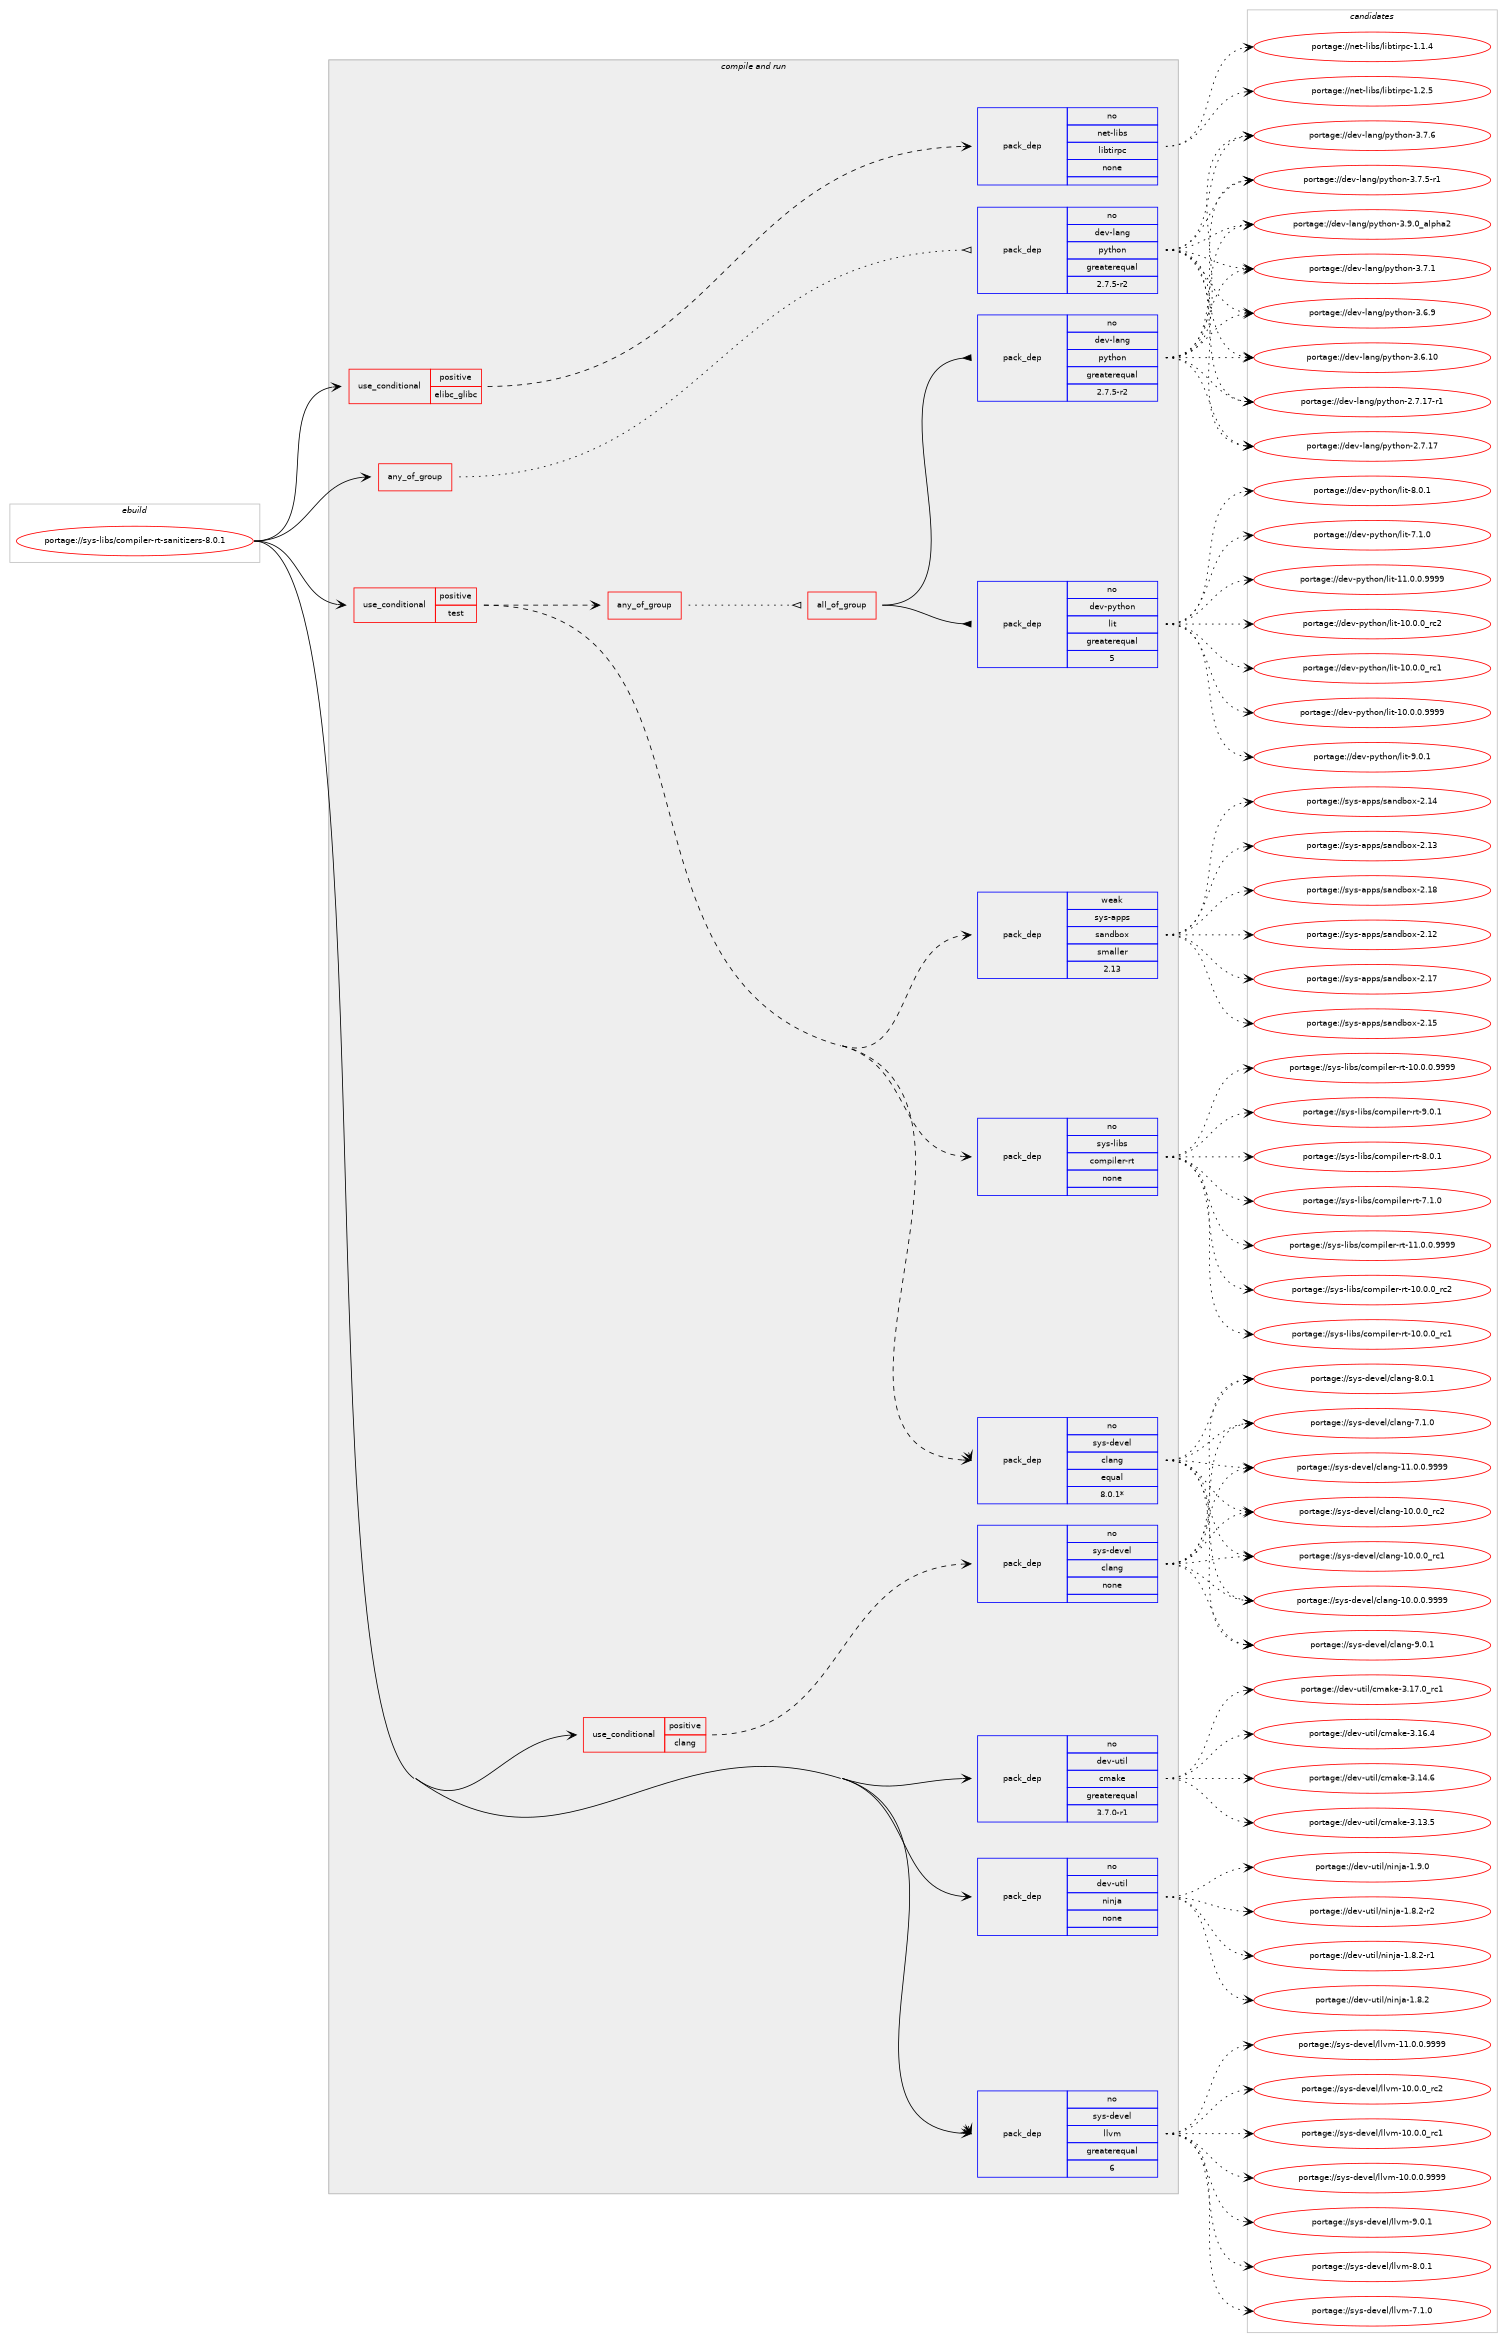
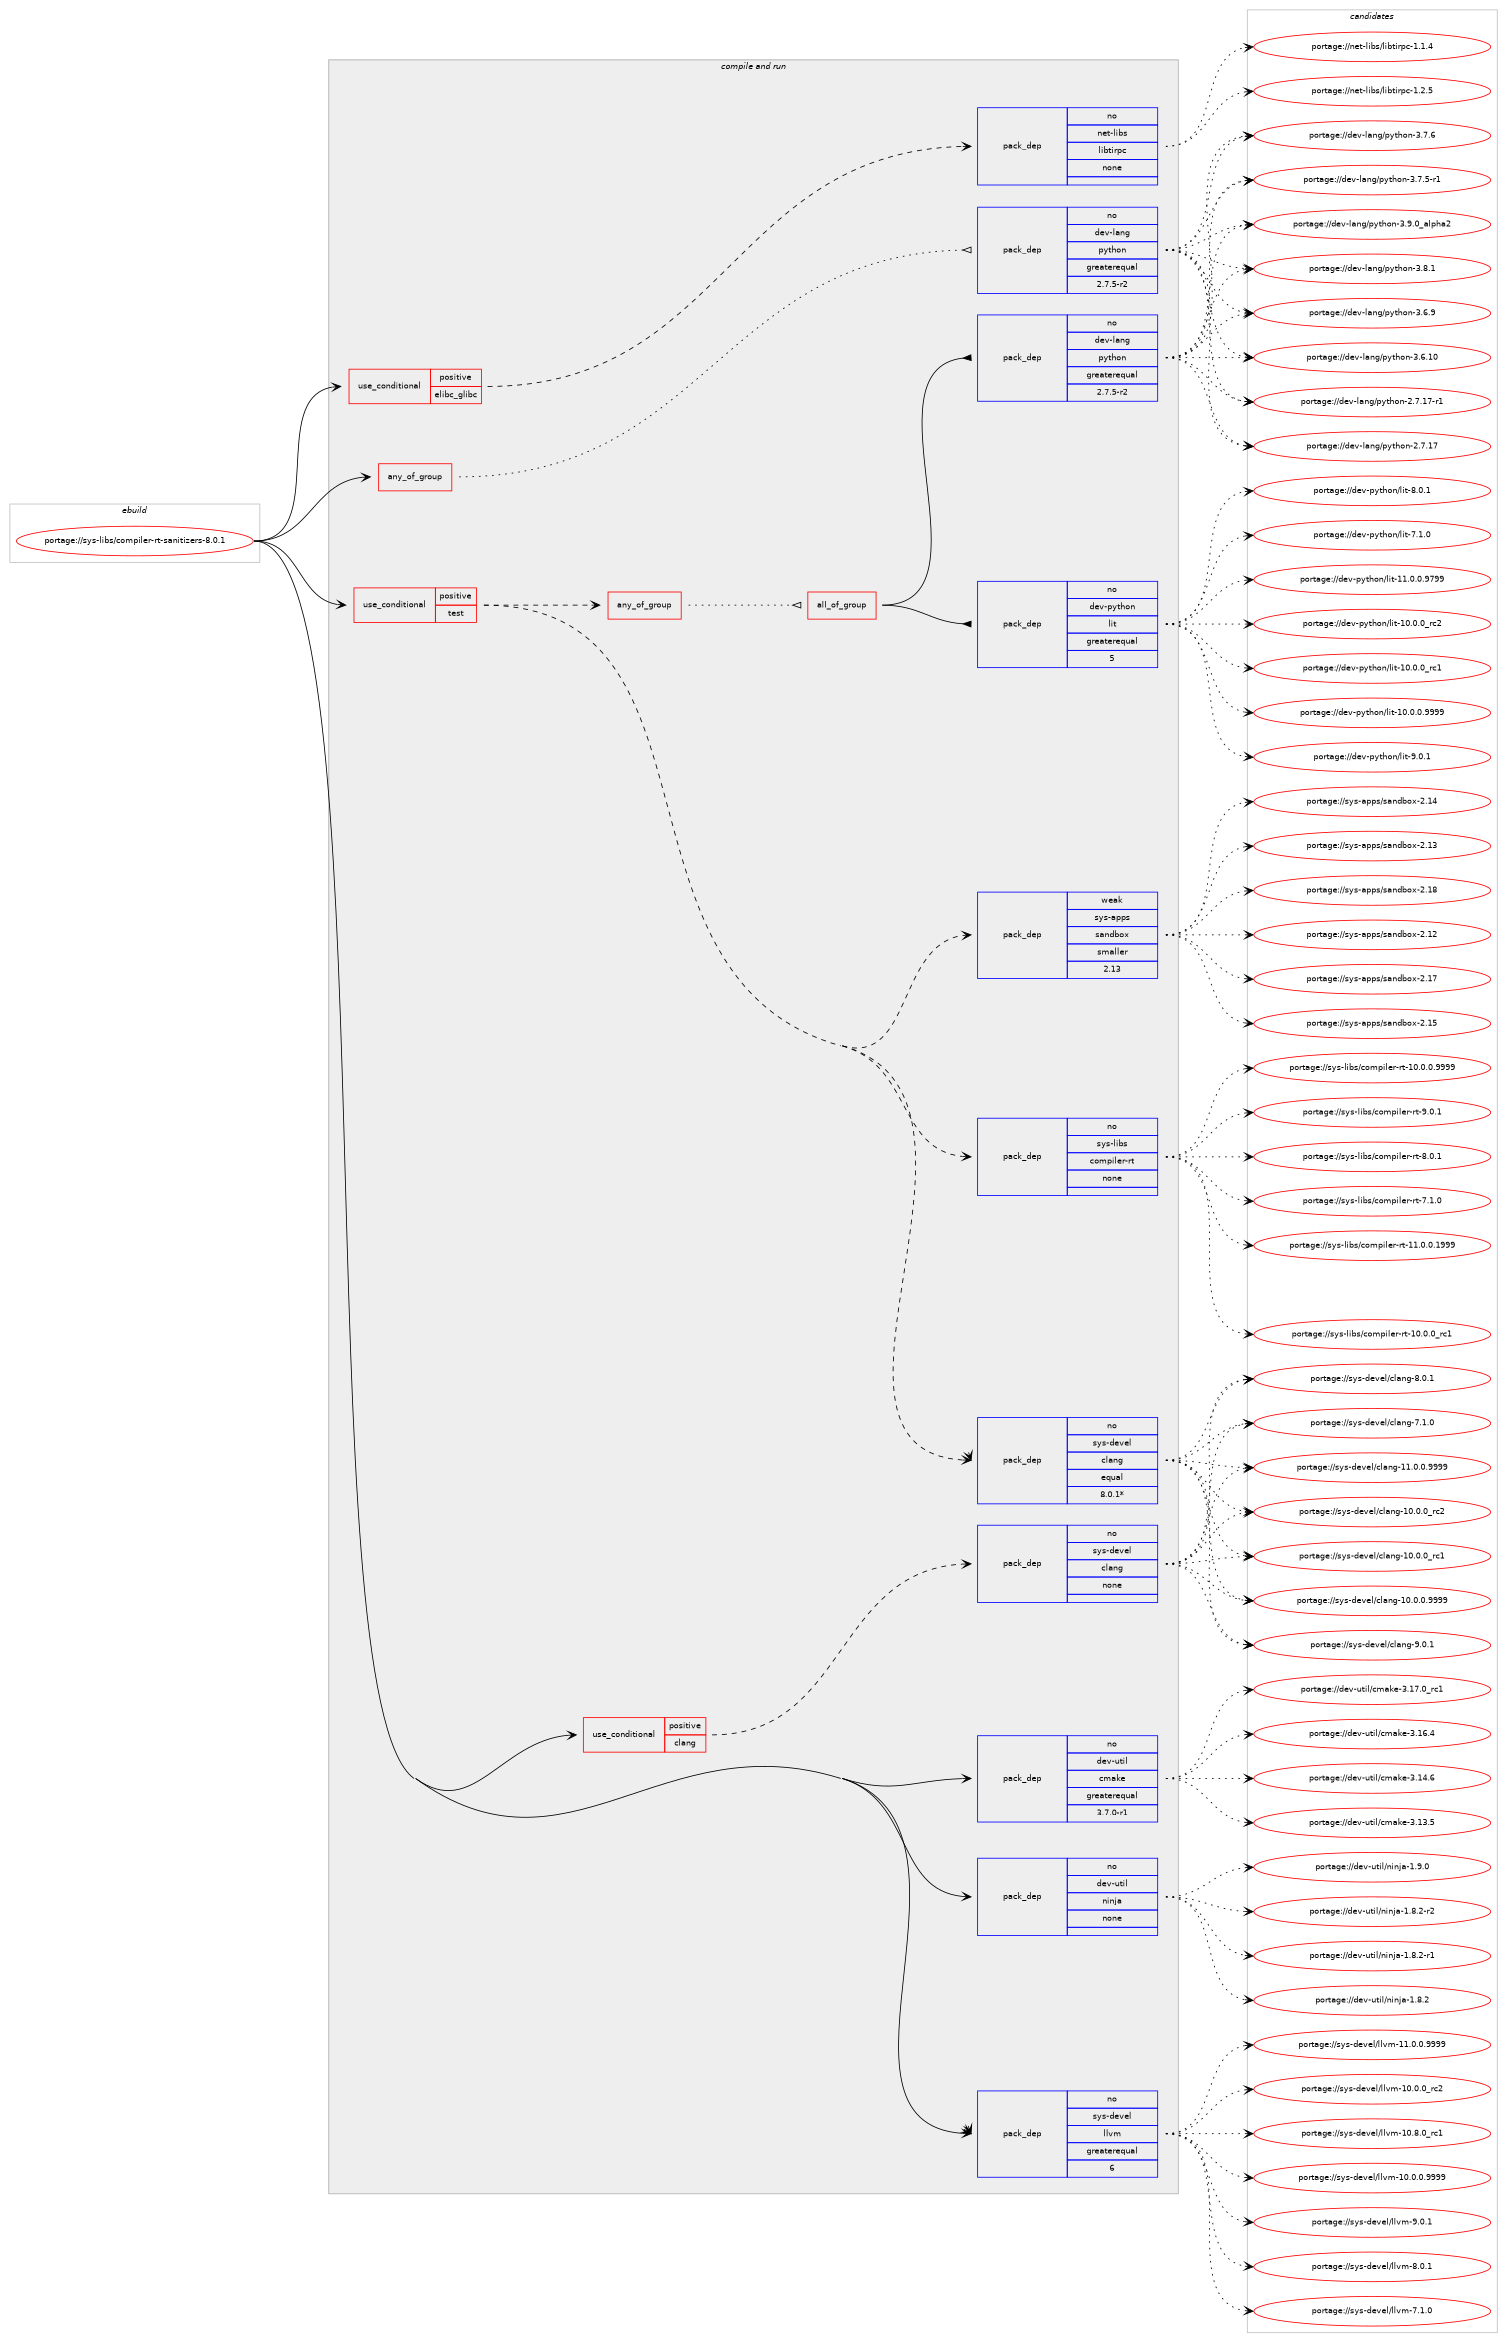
(1372, 269) -> (1372, 269)
(1372, 580) -> (1372, 580)
(1372, 1246) -> (1372, 1246)
(1372, 1290) -> none
(1372, 2134) -> (1372, 2134)
